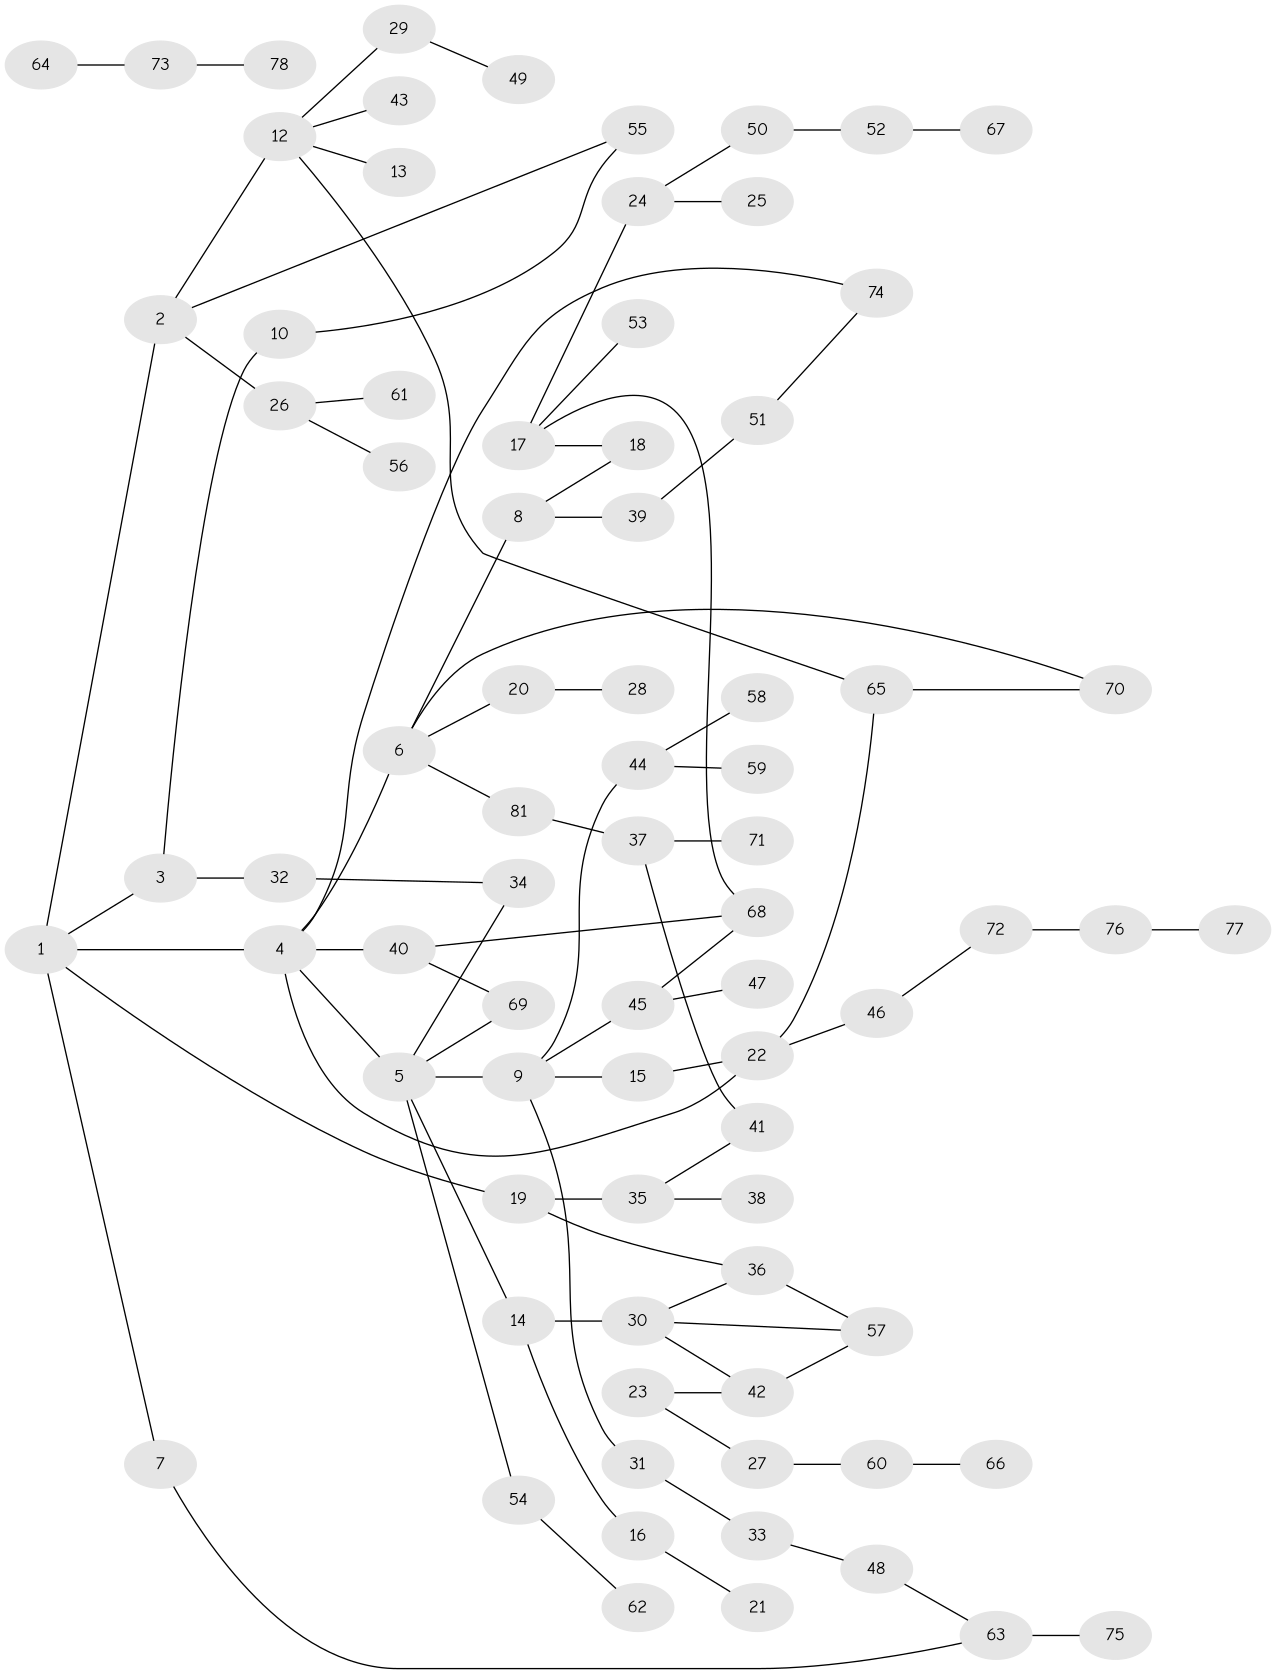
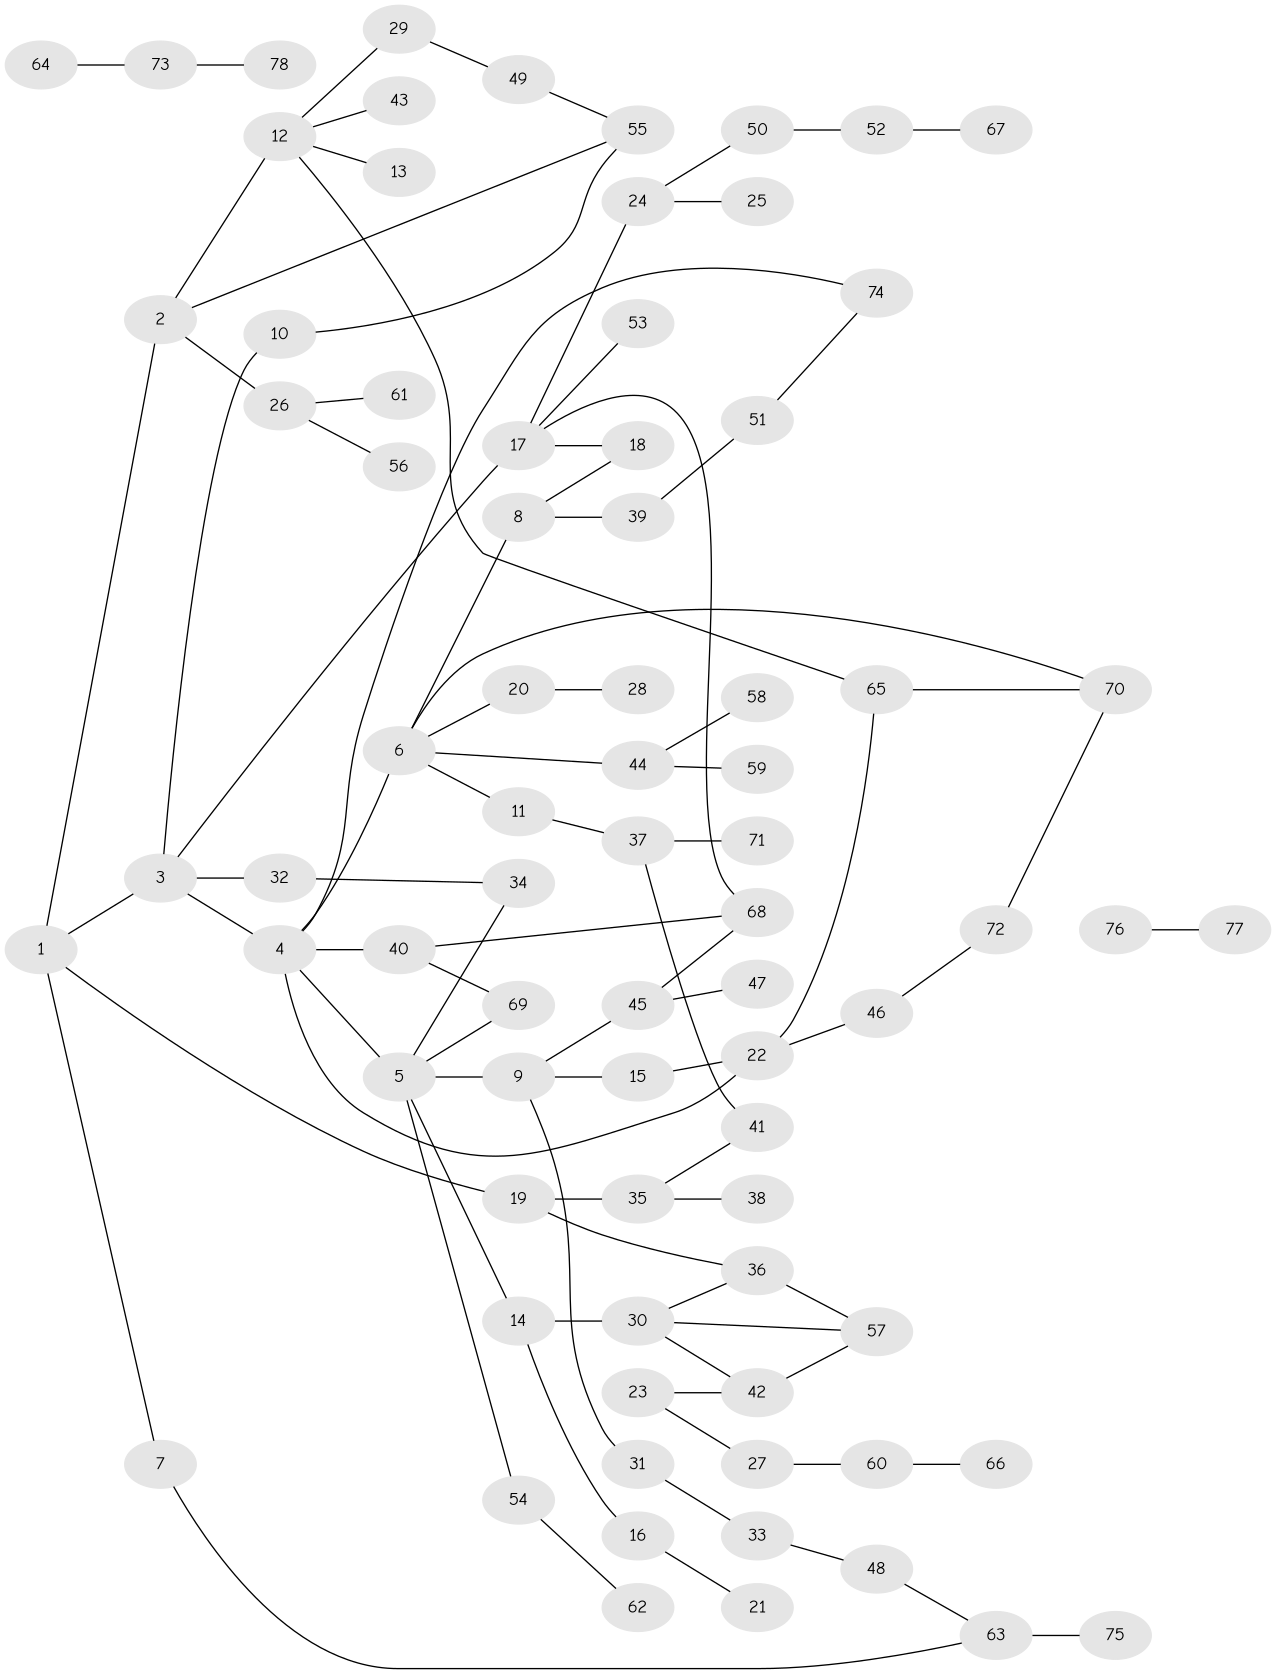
none -> (578, 105)
none -> (334, 658)
(519, 812) -> (519, 812)
(579, 922) -> (519, 758)
(1056, 930) -> (1056, 810)
(161, 950) -> (220, 914)
